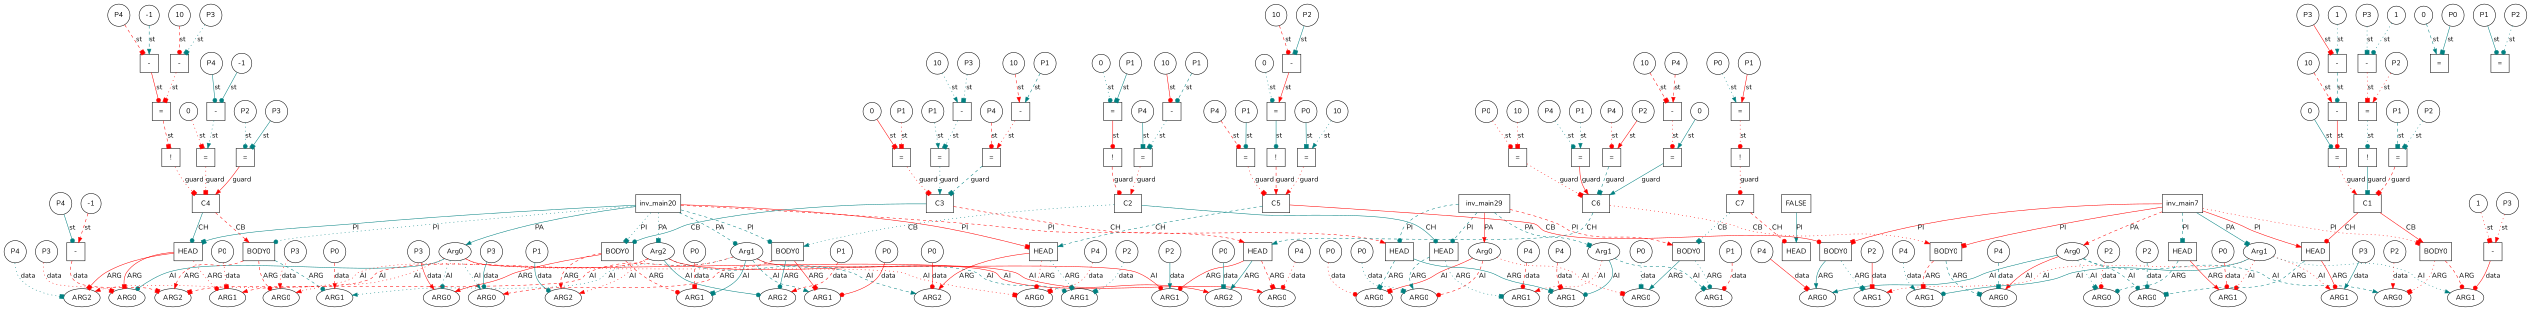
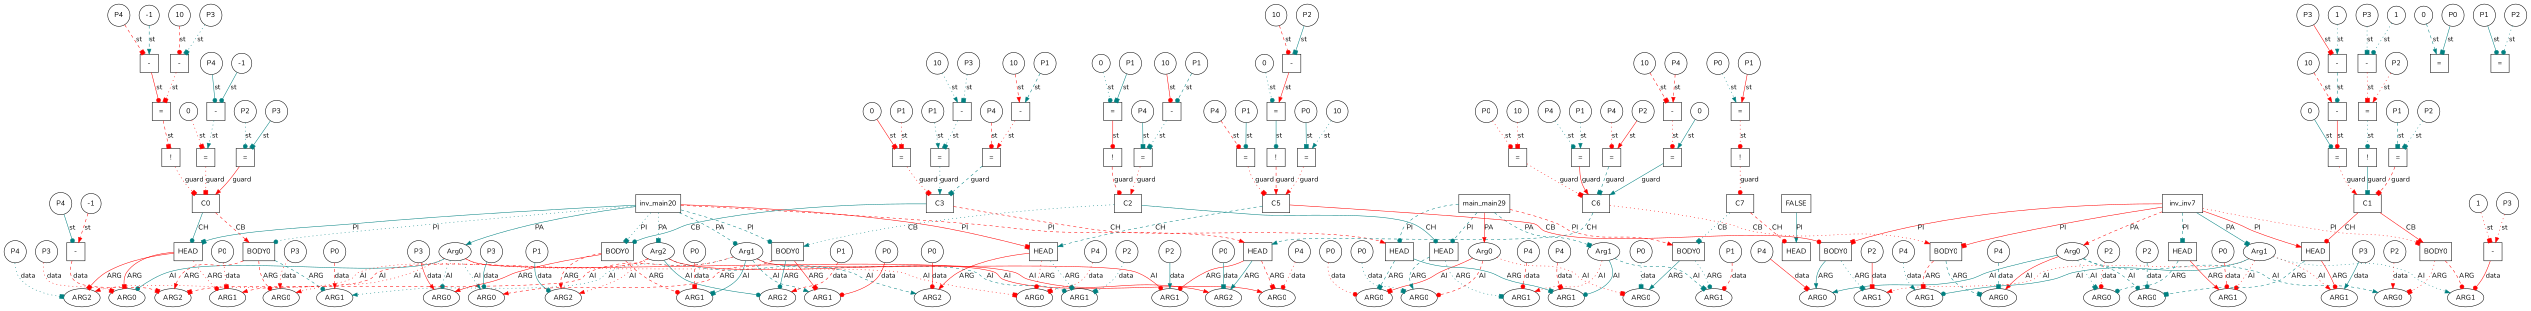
(206, 204) -> (206, 204)
(1484, 204) -> (1484, 204)
(2183, 204) -> (2183, 204)
